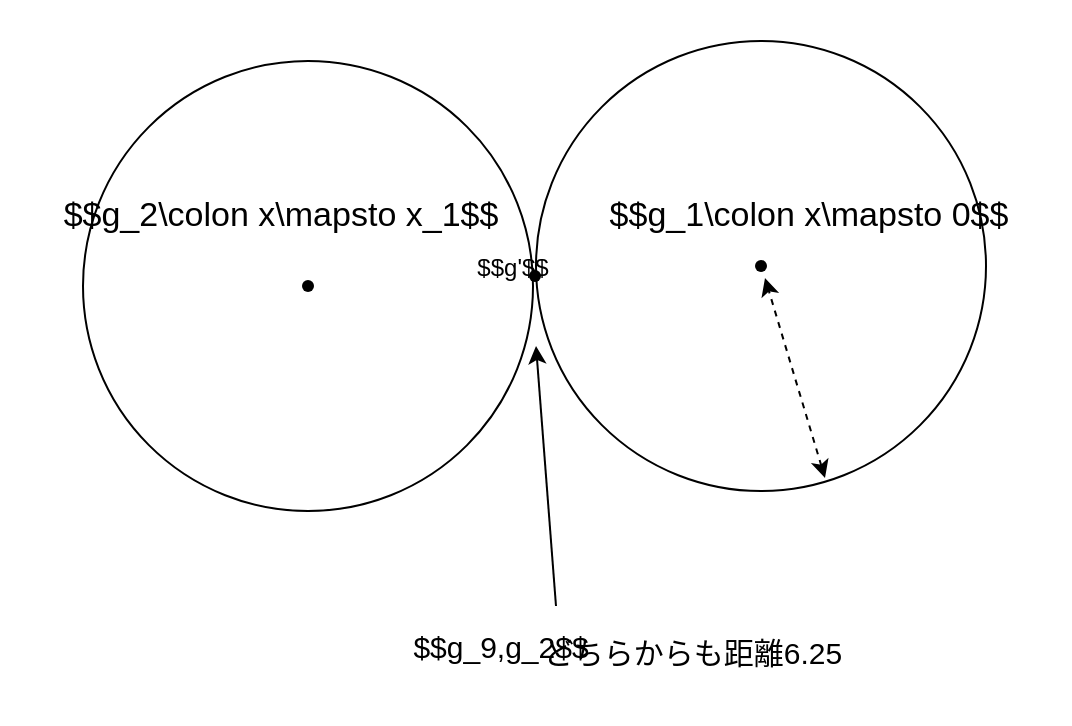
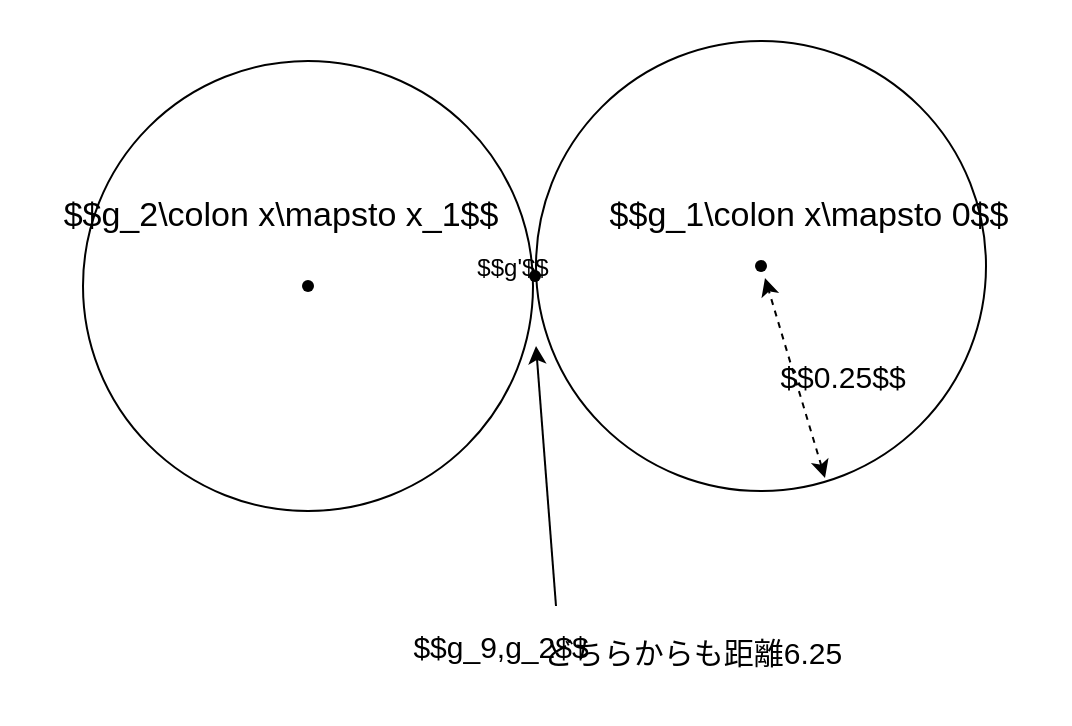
none -> (843, 376)
